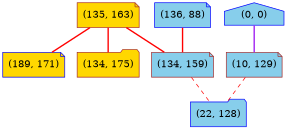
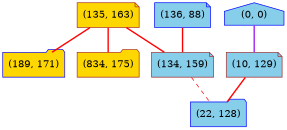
(34, 65) -> (34, 65)
(108, 65) -> (108, 65)
(236, 90) -> (236, 90)
